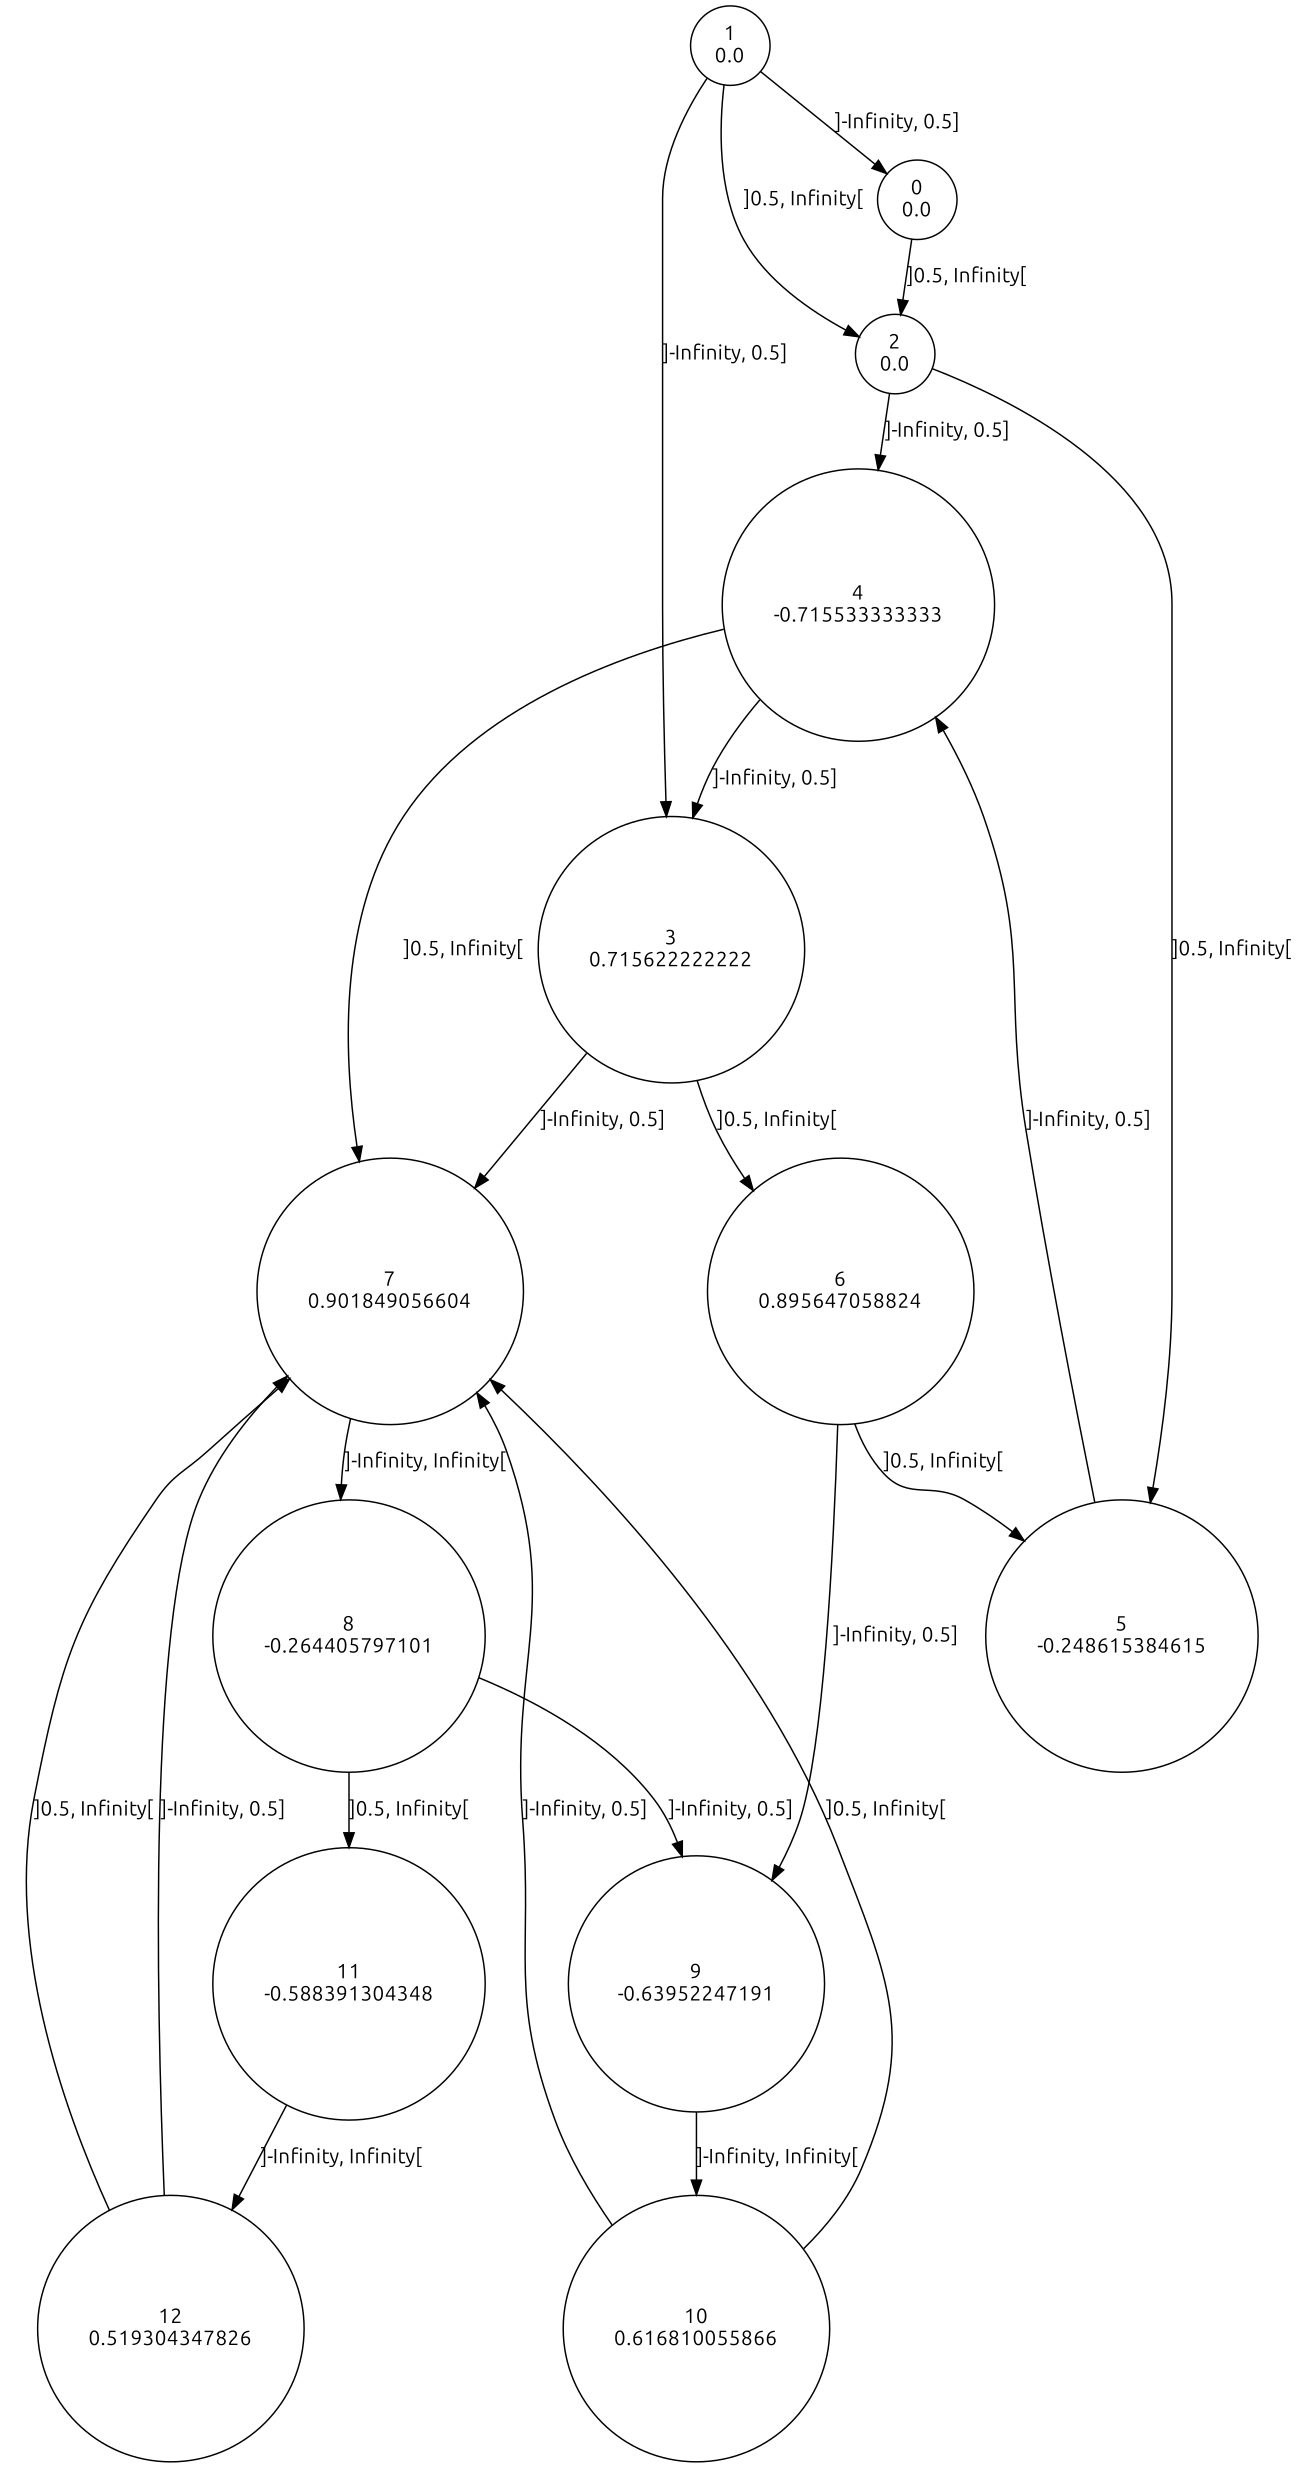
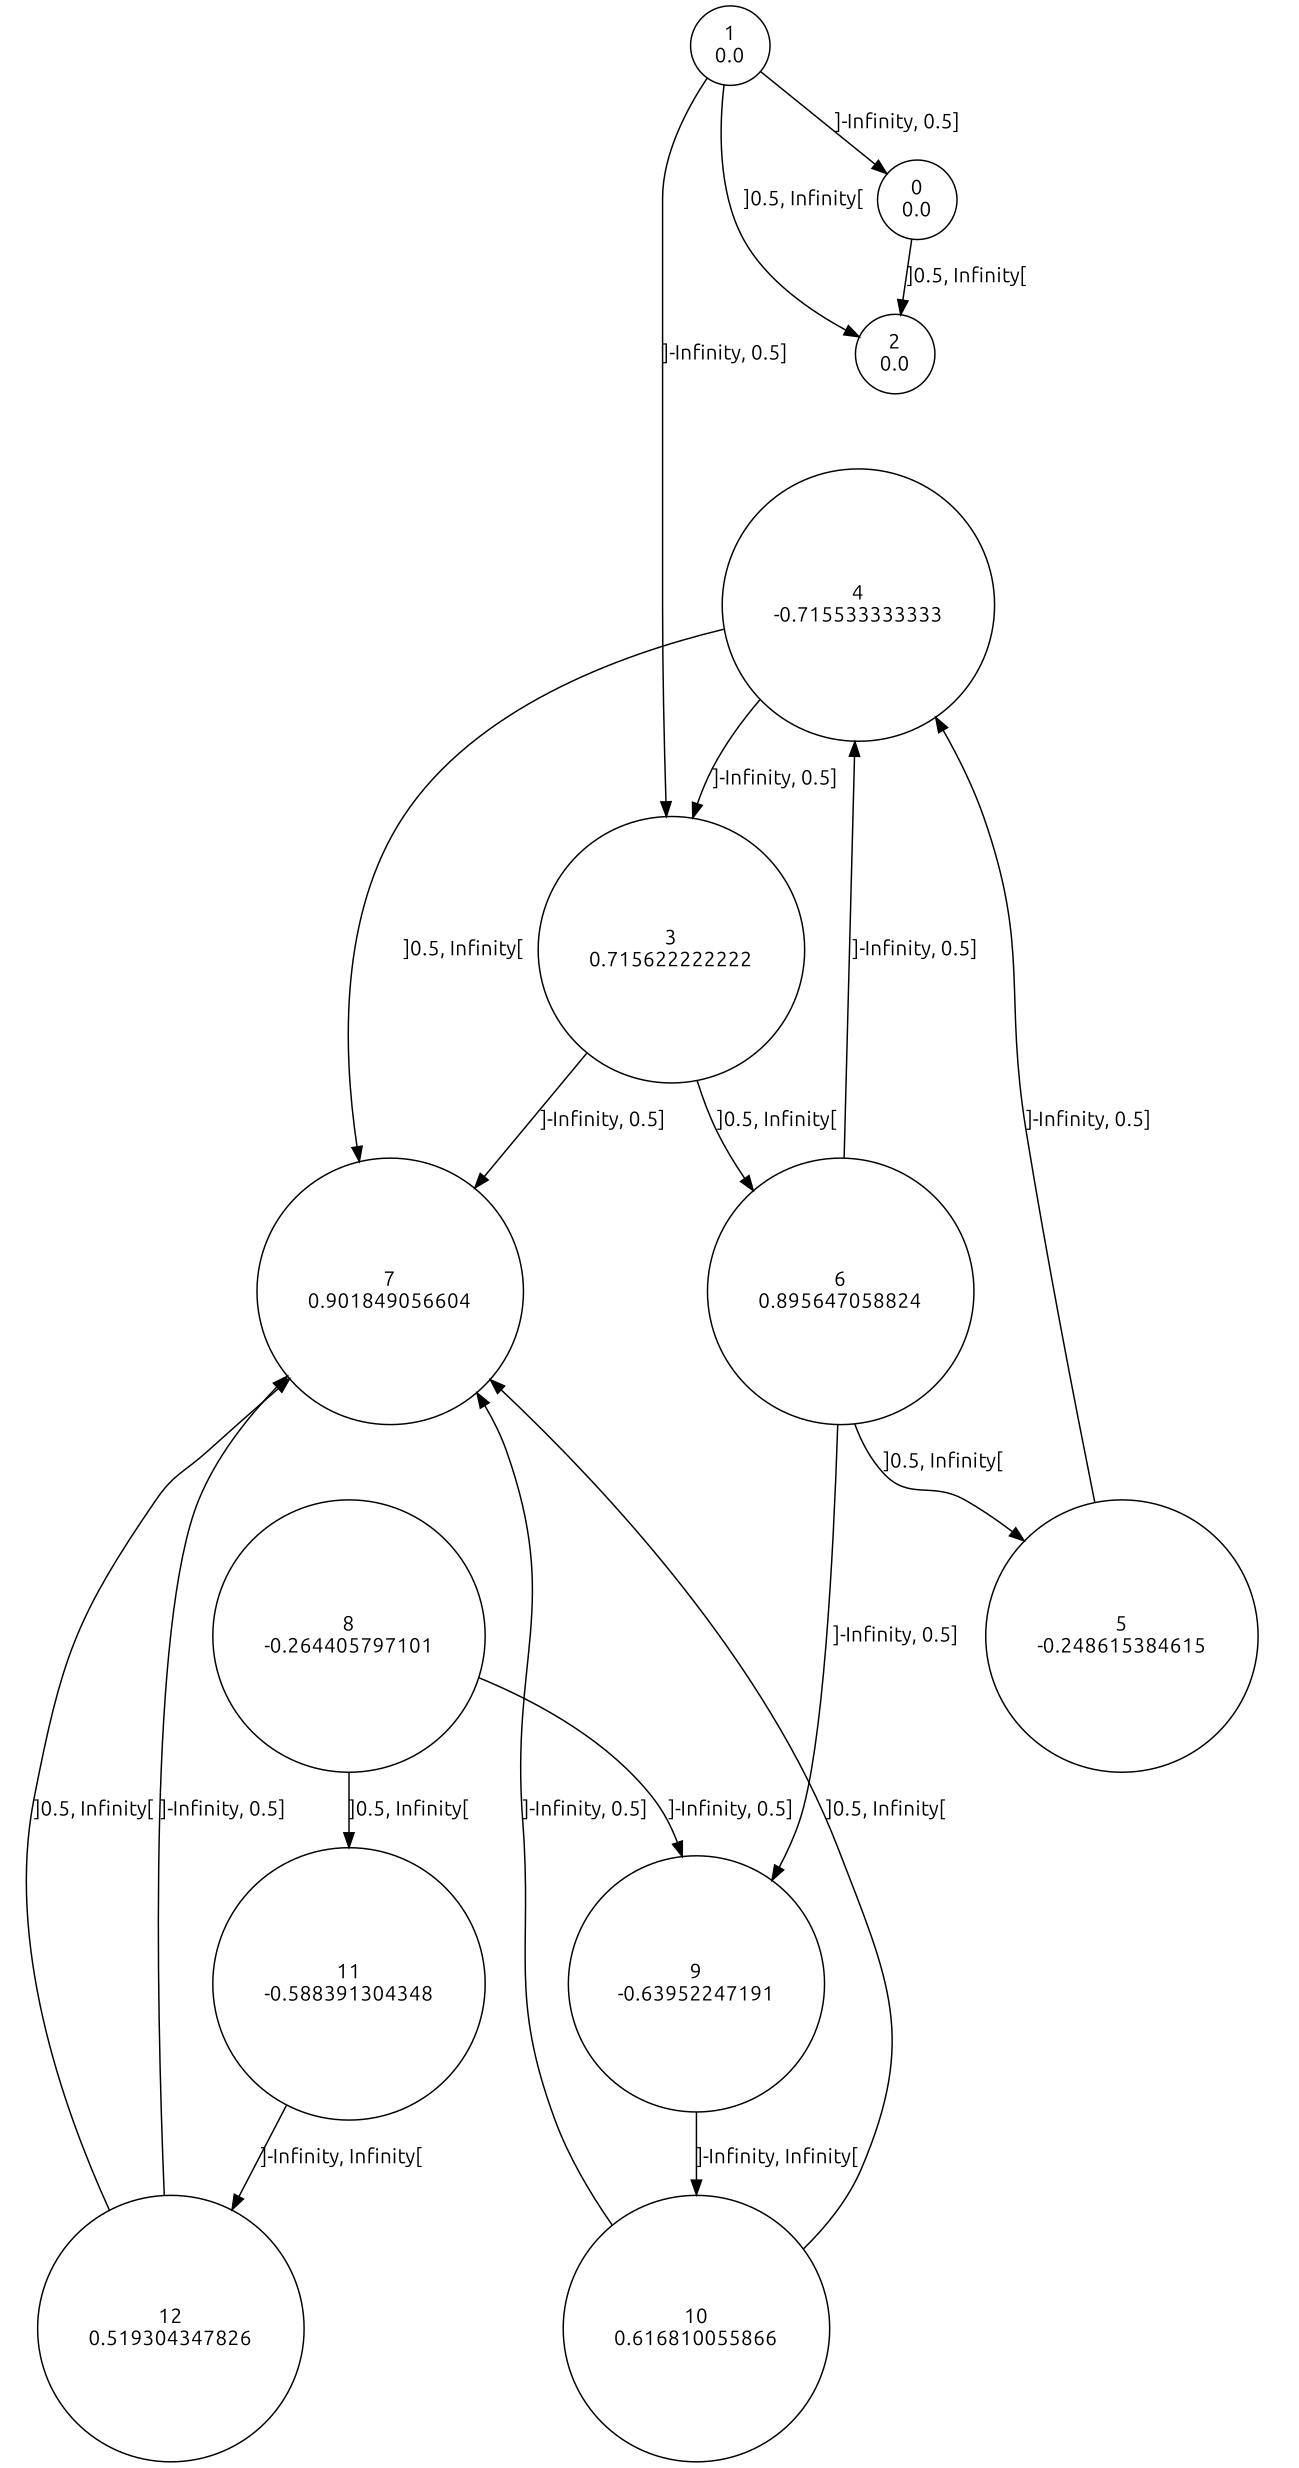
(885, 424) -> (849, 957)
(1172, 869) -> none
(345, 1451) -> none
